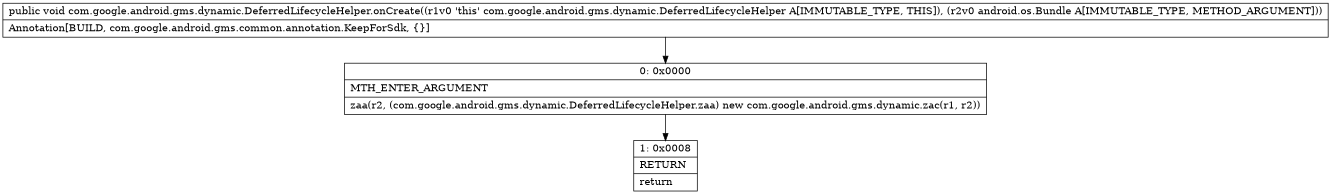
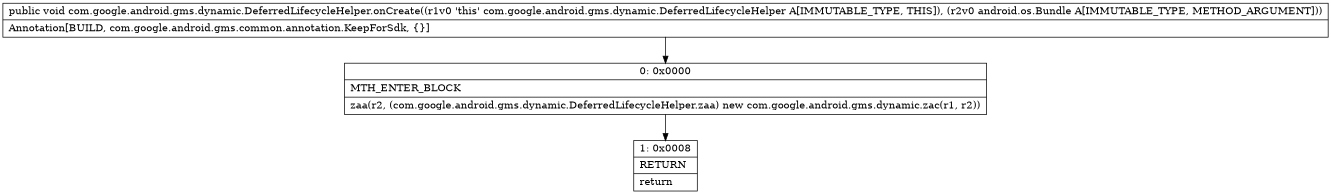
(419, 88) -> (406, 88)
